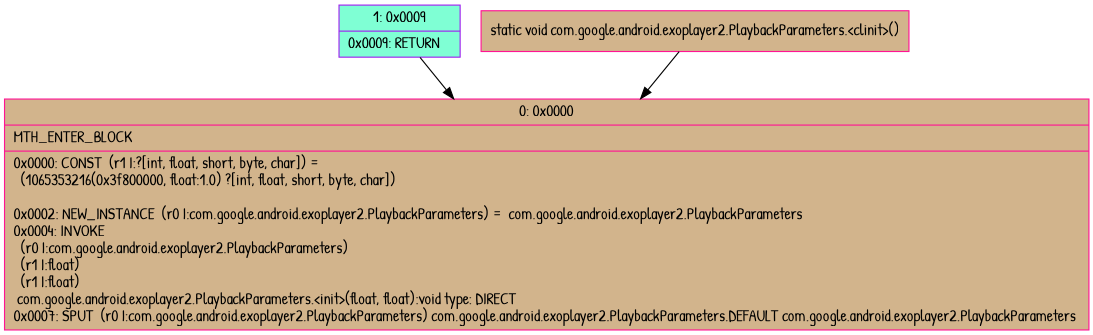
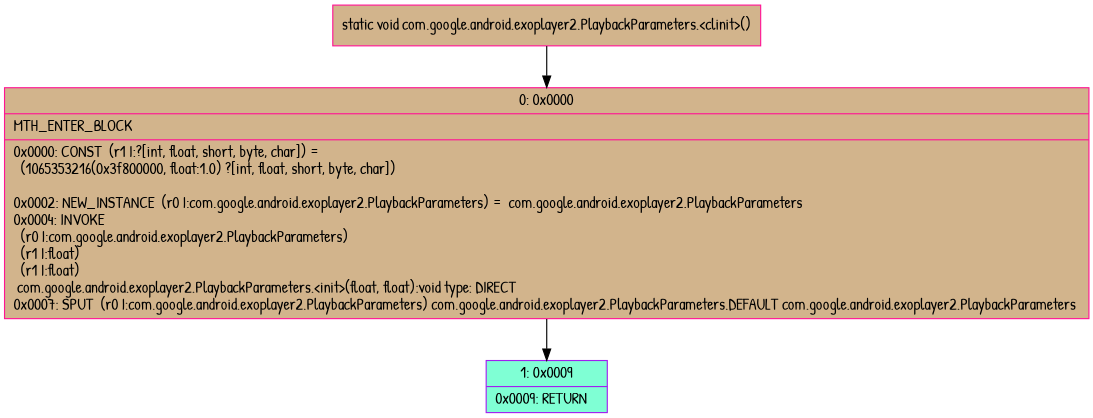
(433, 74) -> (547, 334)
